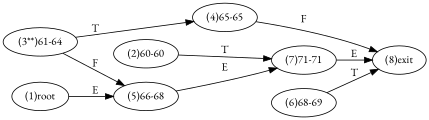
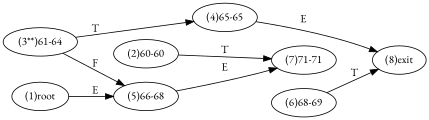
(304, 19) -> (304, 19)
(350, 60) -> none
